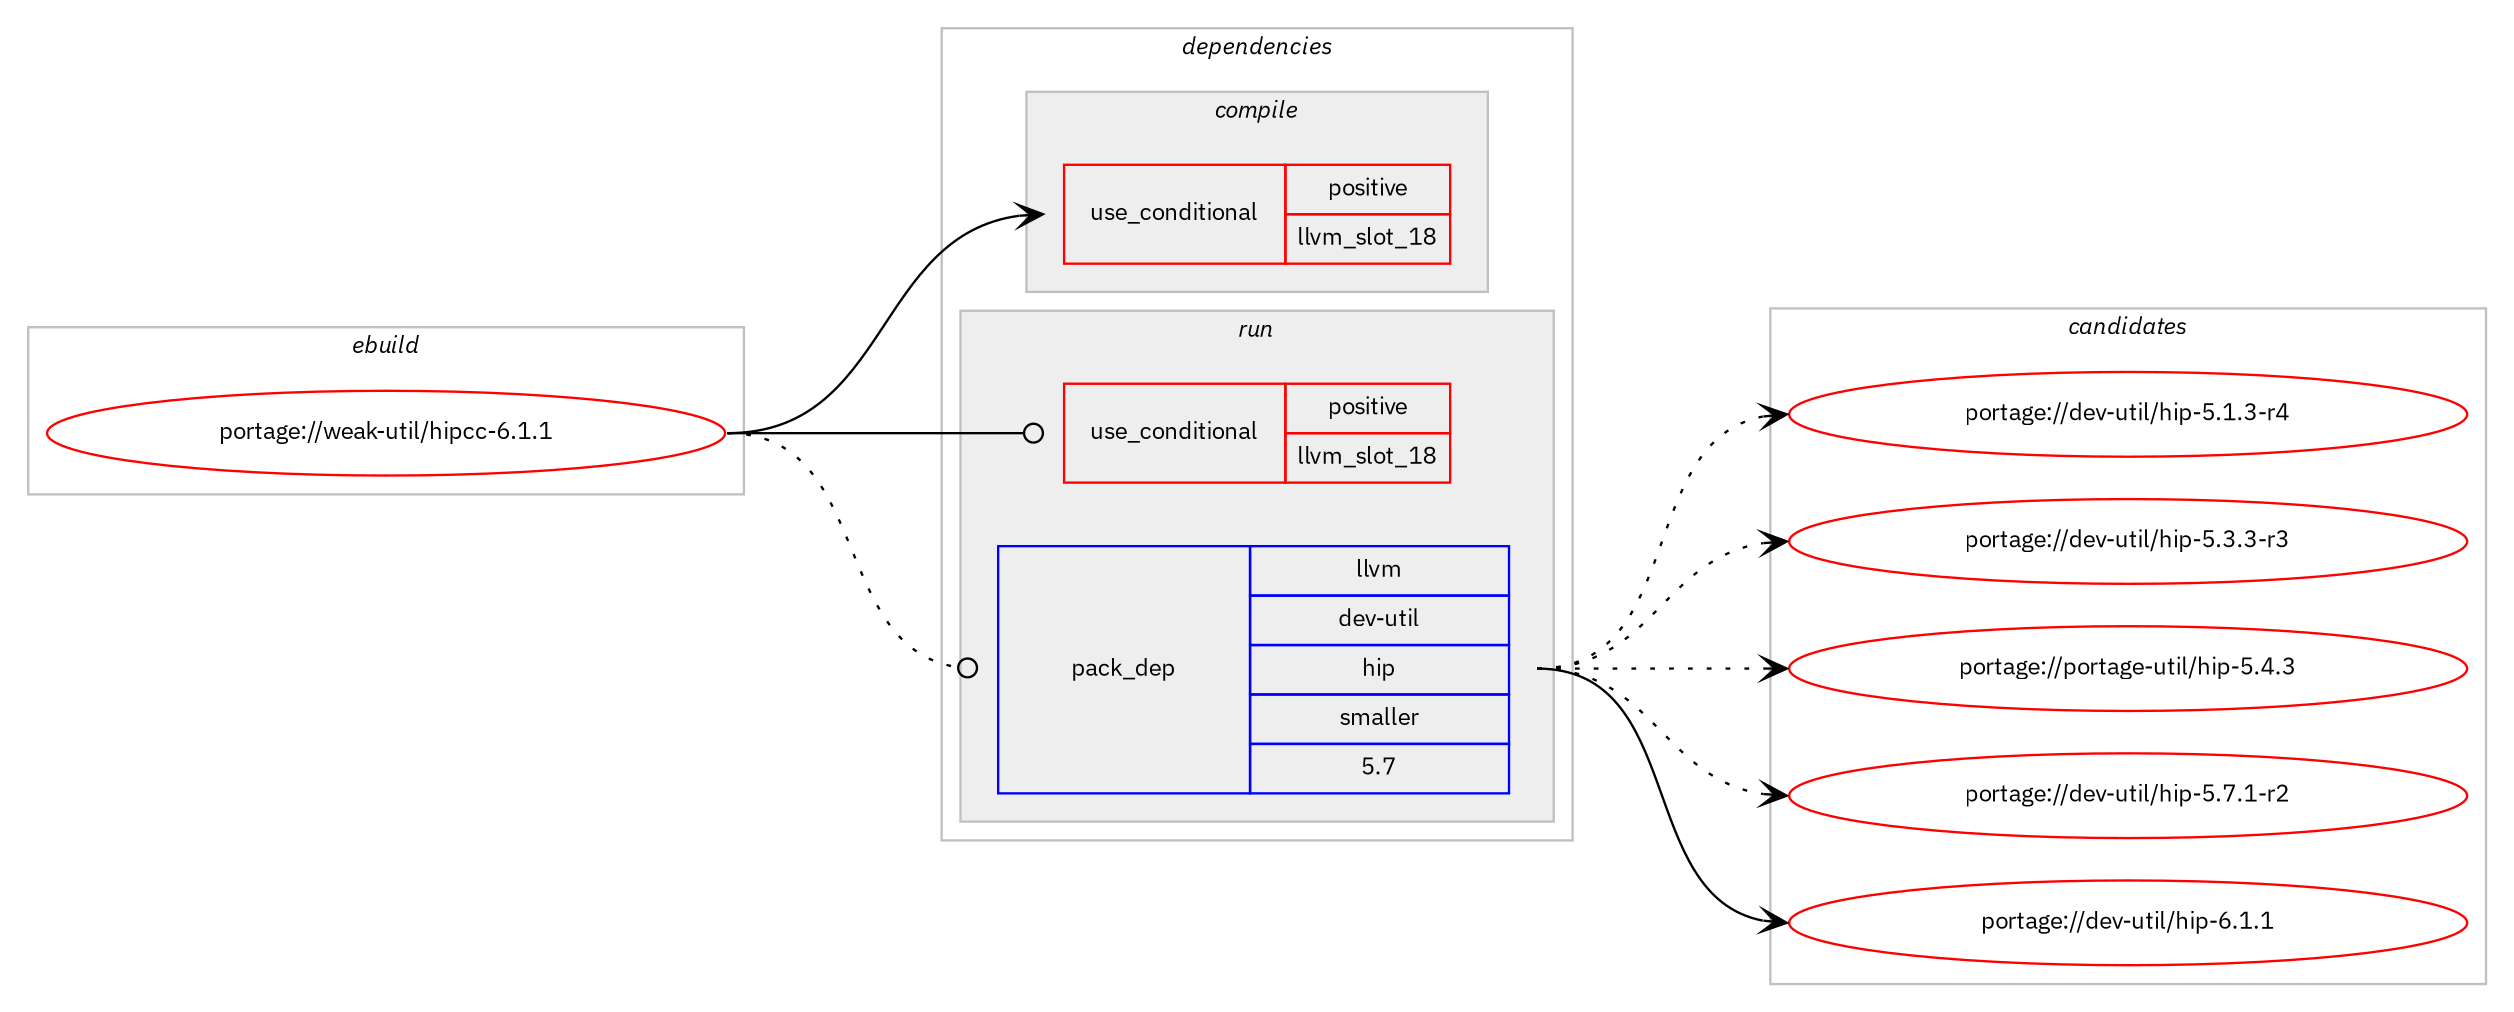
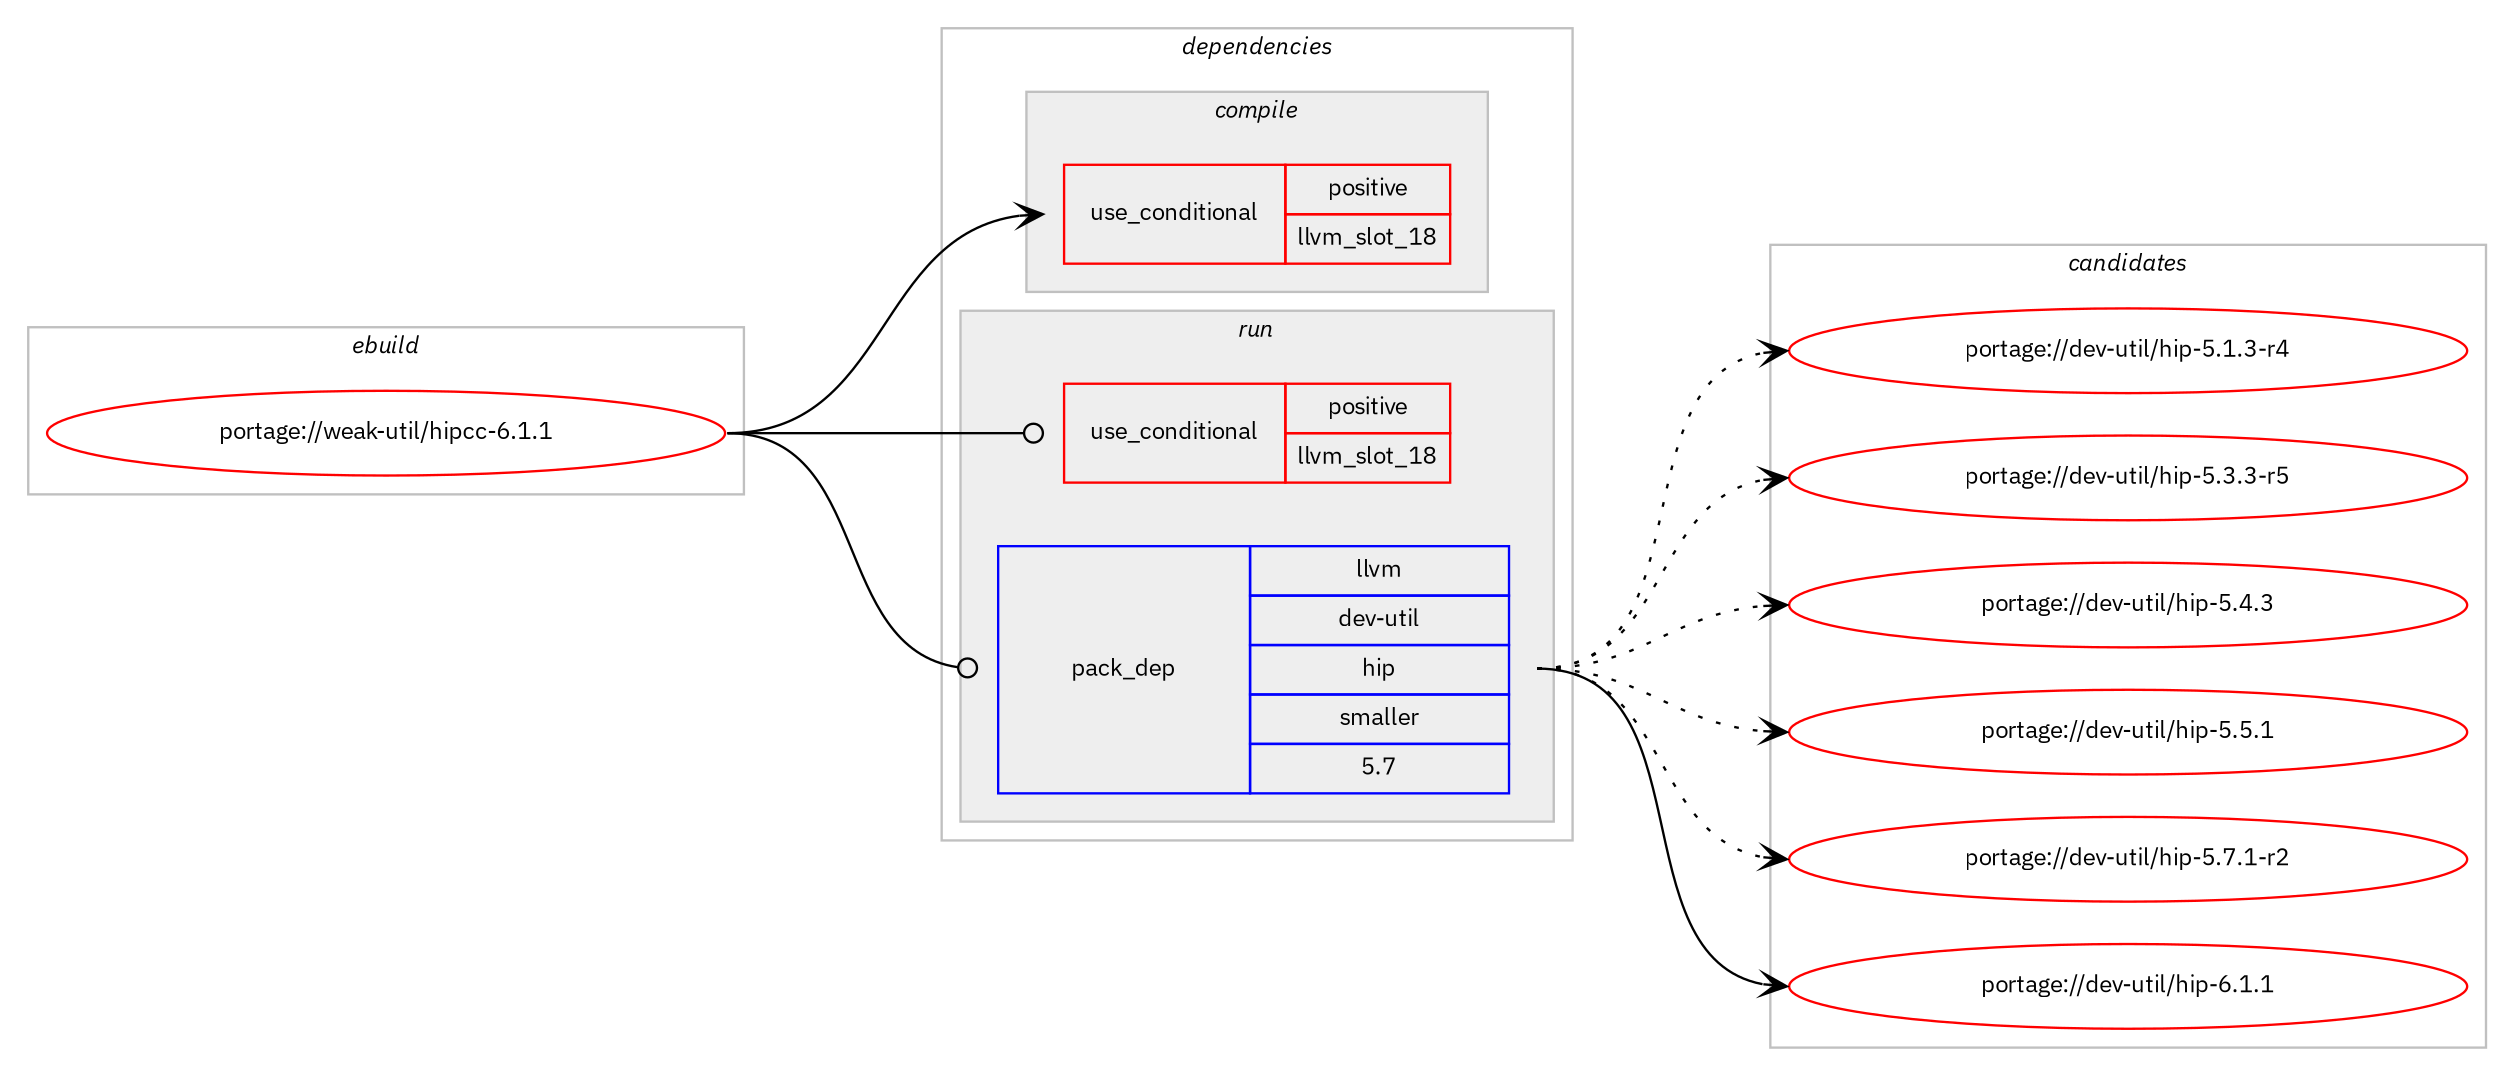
(2128, 541) -> (2128, 478)
(848, 542) -> (848, 542)
(2128, 669) -> (2128, 605)
none -> (2128, 732)
